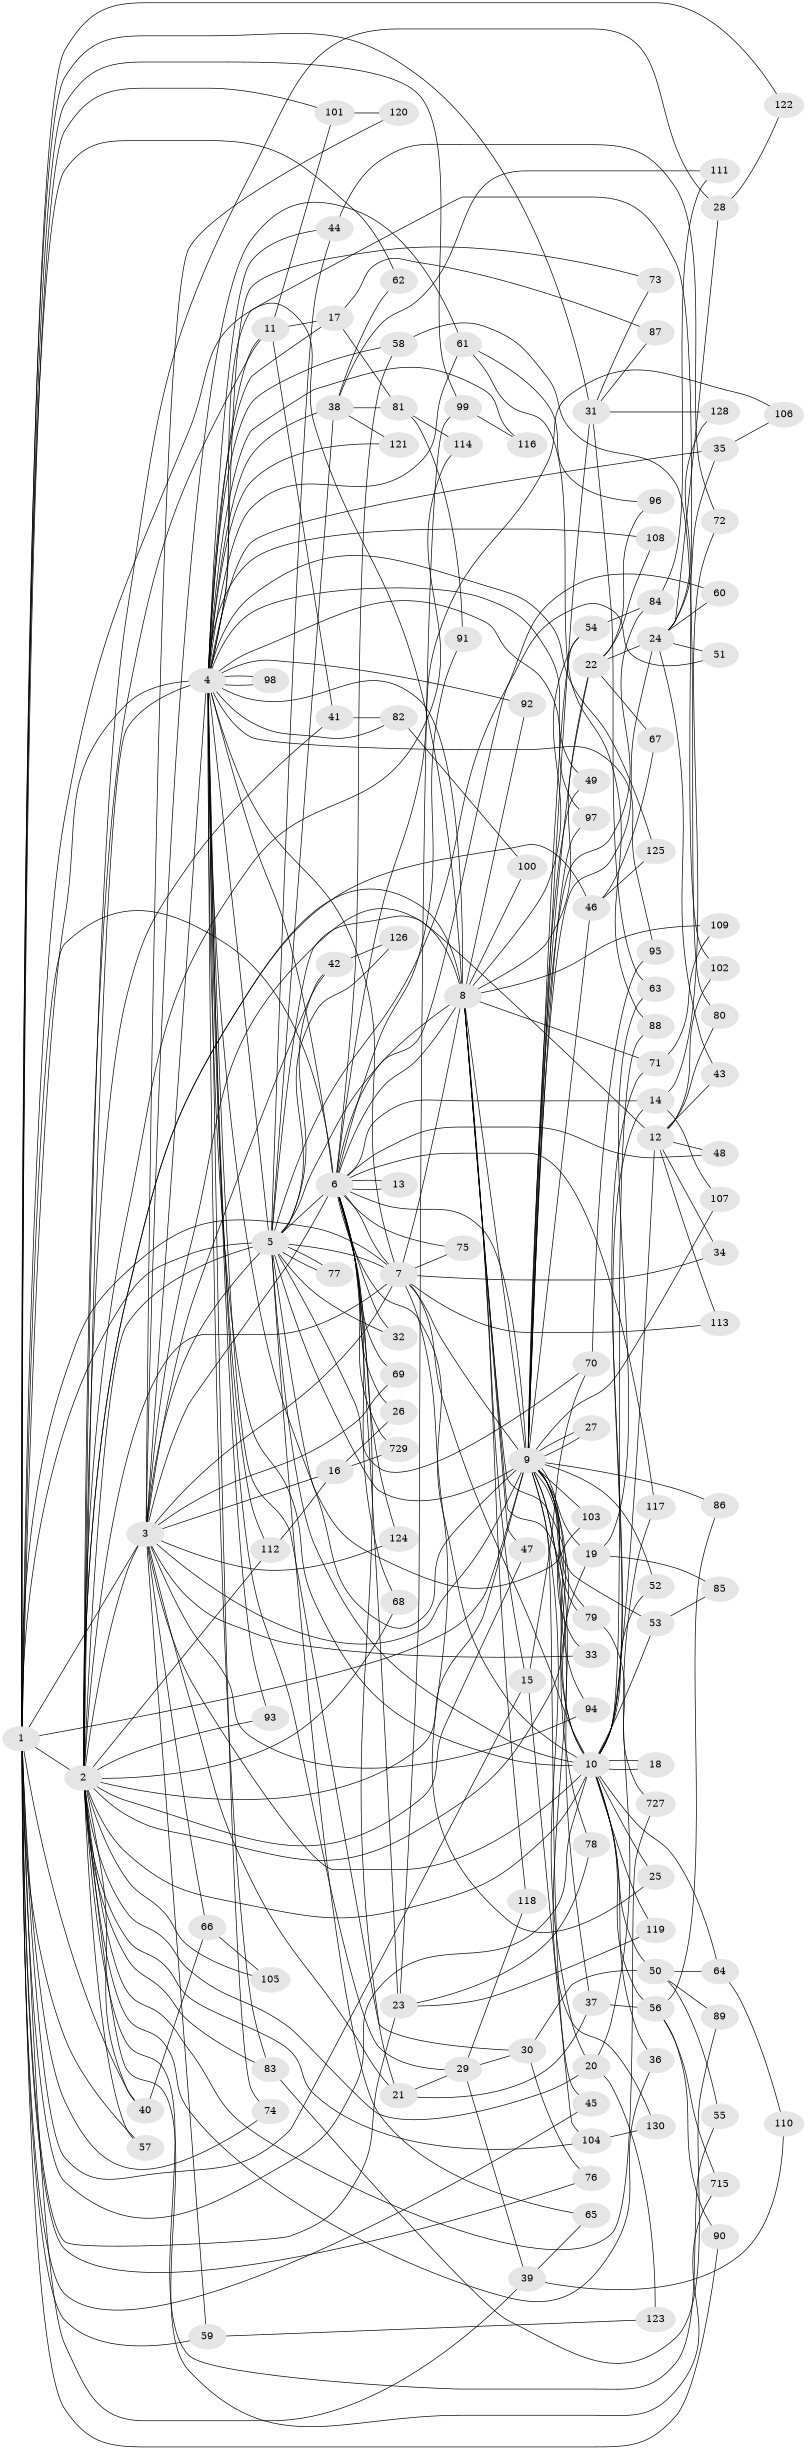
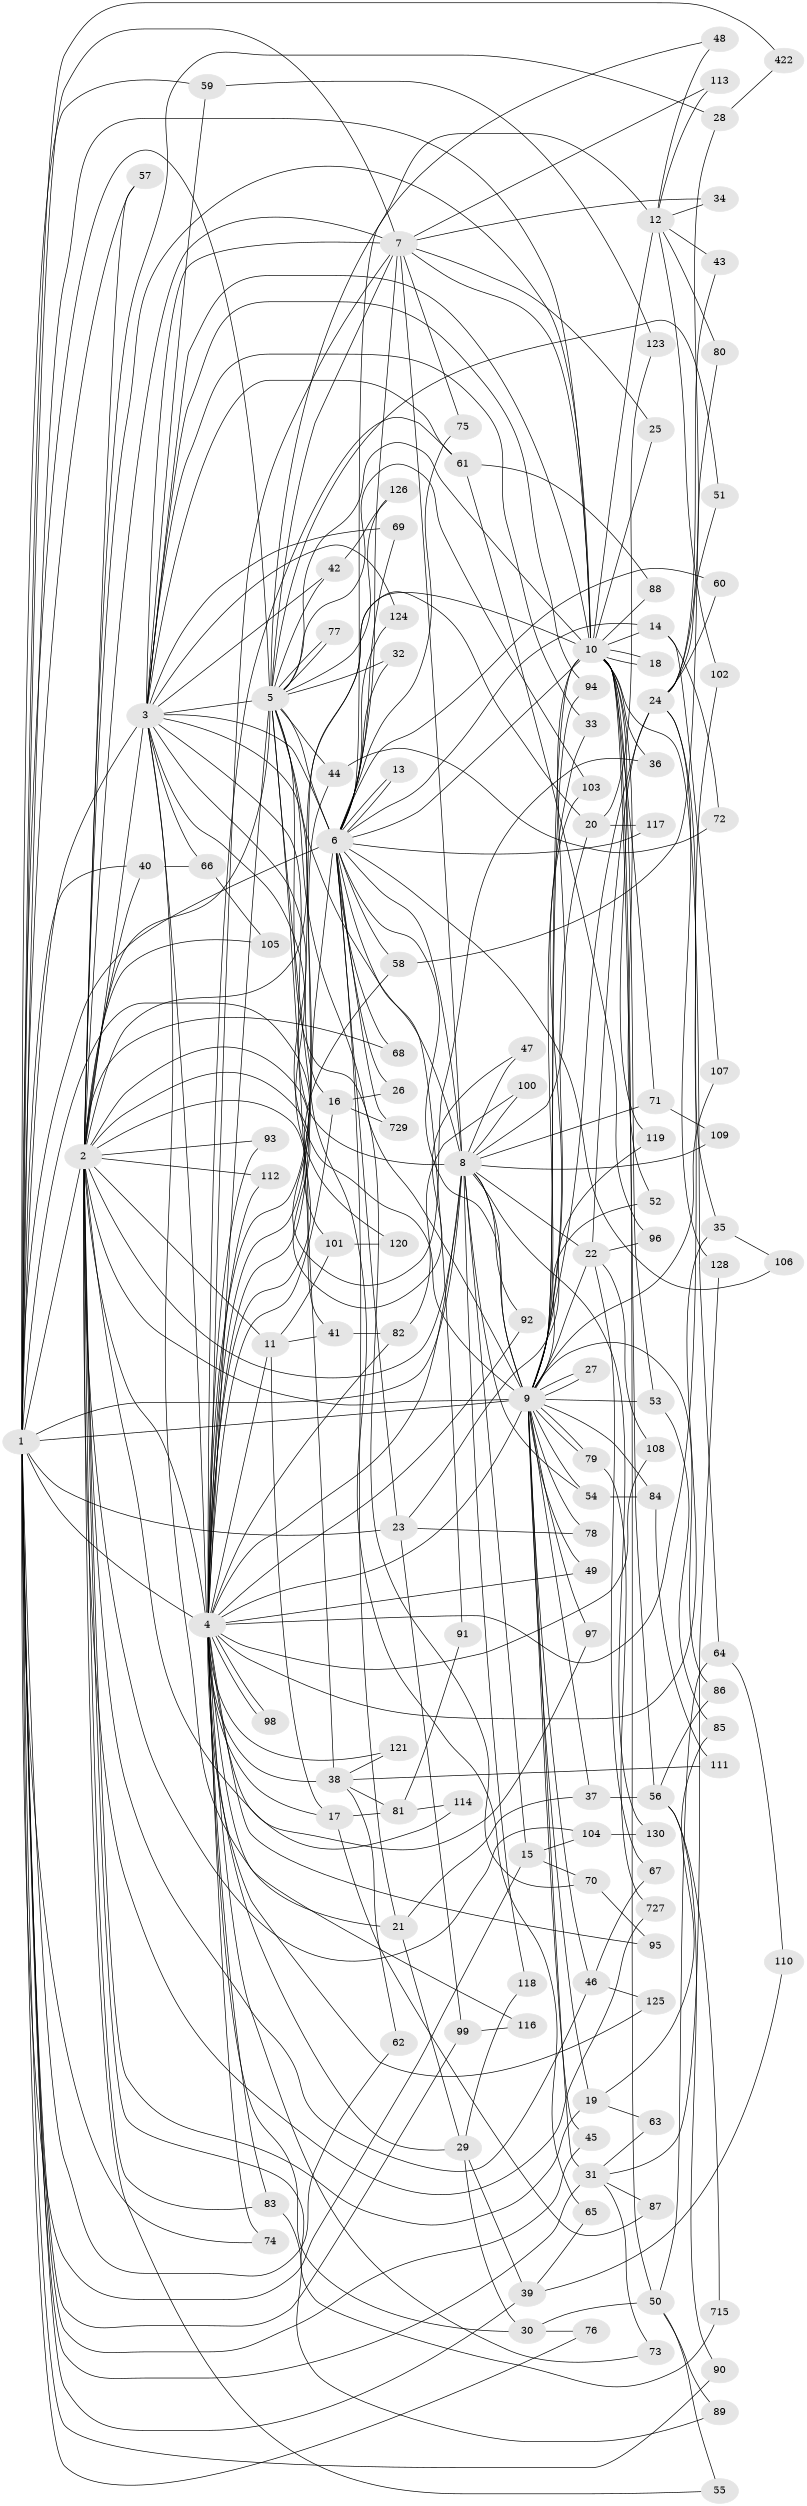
(784, 105) -> (784, 61)
(461, 1369) -> none
(308, 1505) -> (241, 1351)
